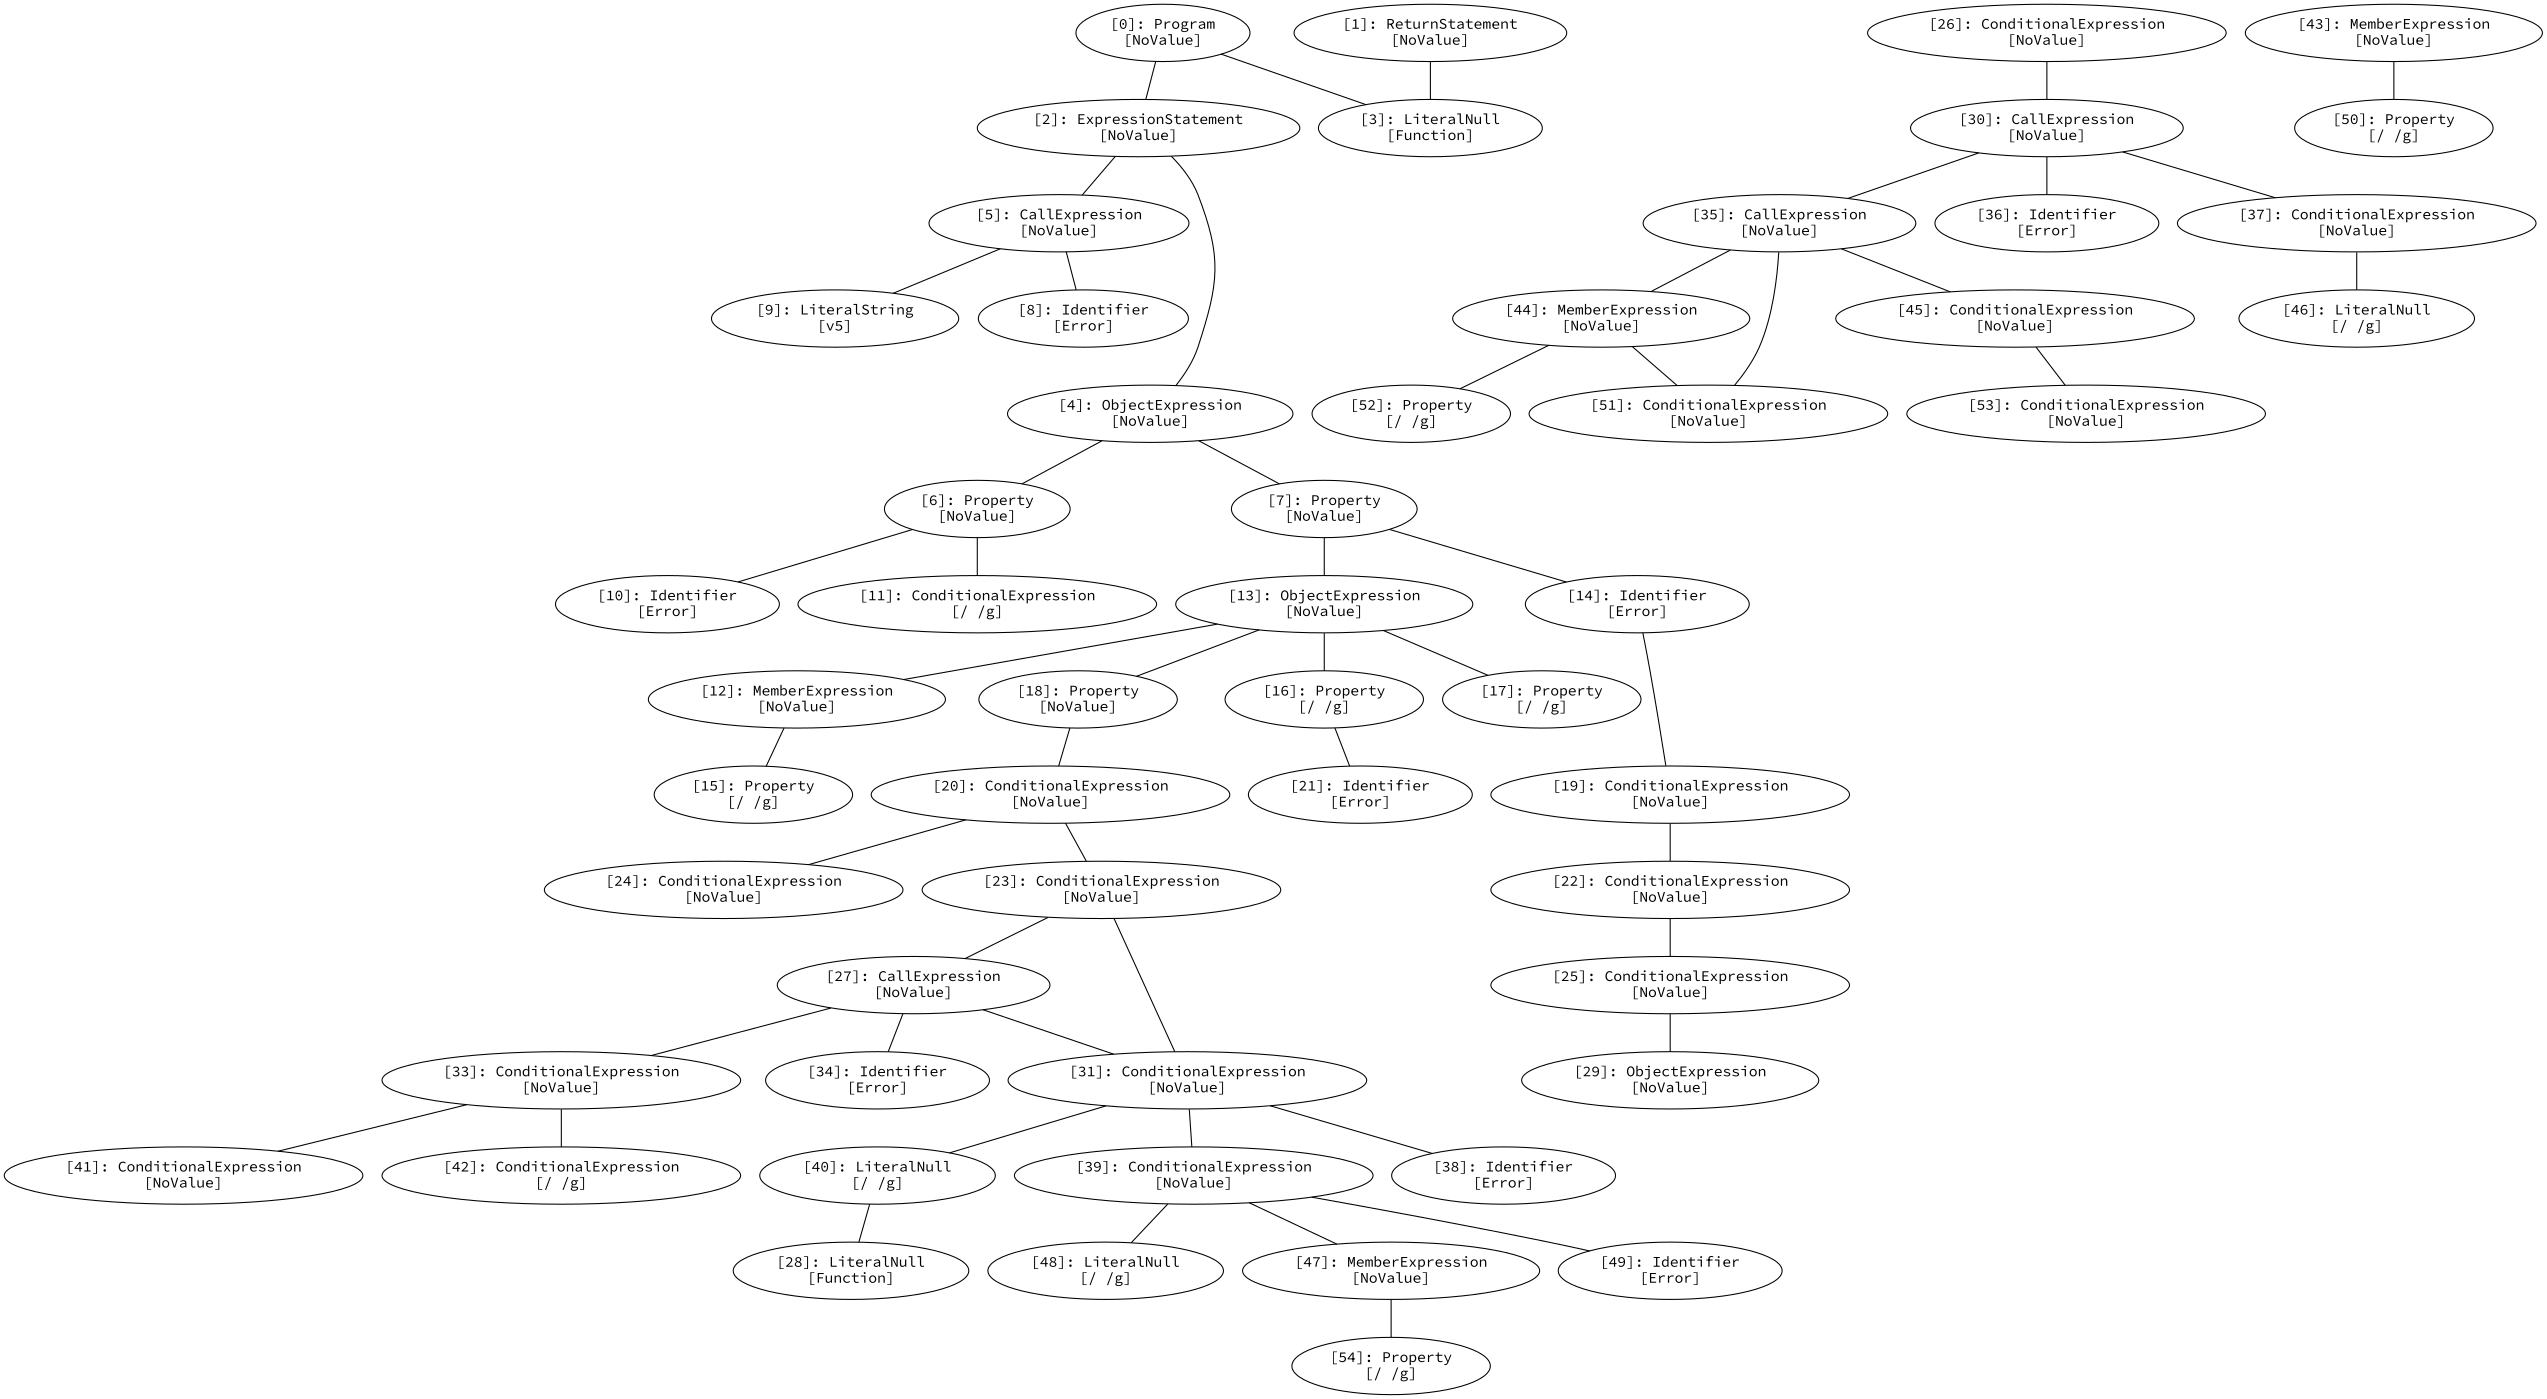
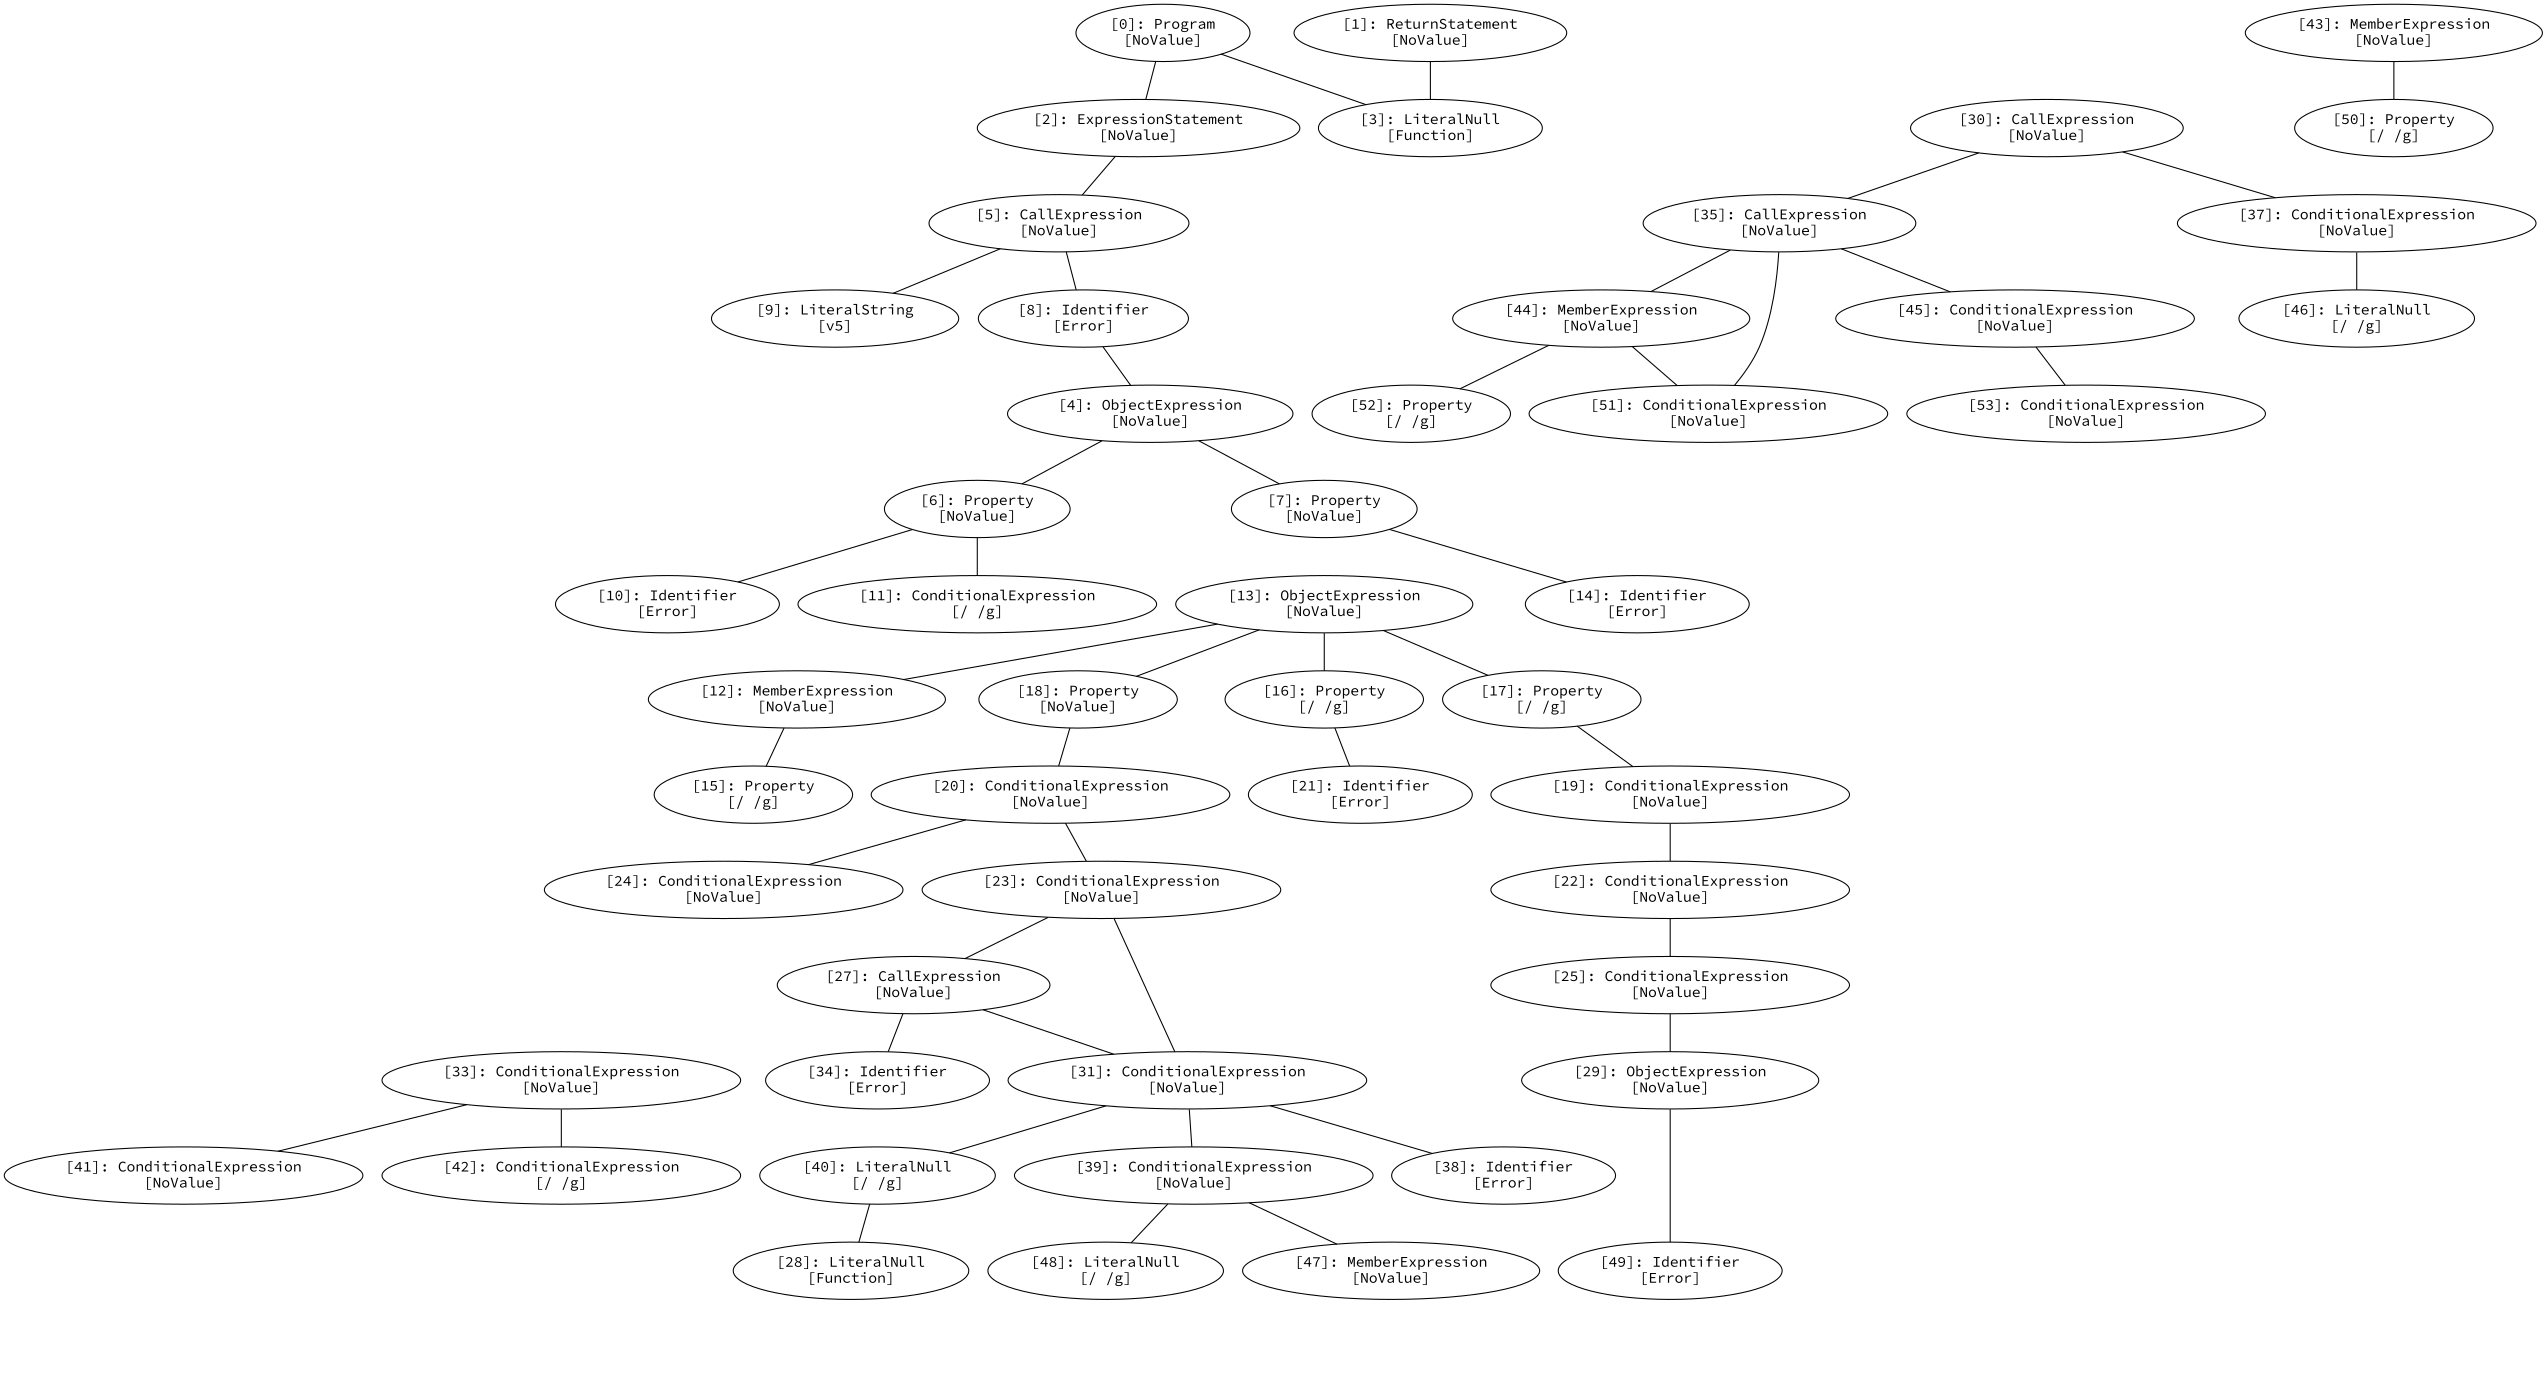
(2047, 33) -> none
(2047, 223) -> none
(1215, 270) -> (1117, 366)
(1324, 557) -> none
(1655, 699) -> (1605, 746)
(741, 1032) -> none
(1451, 1223) -> (1670, 1176)
(1391, 1366) -> none
